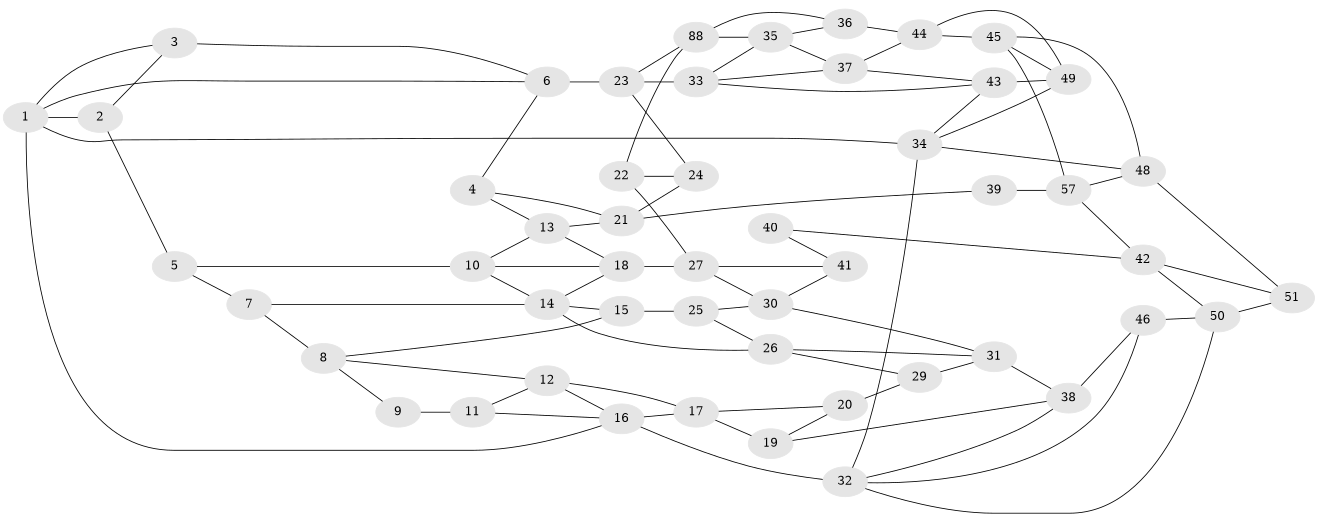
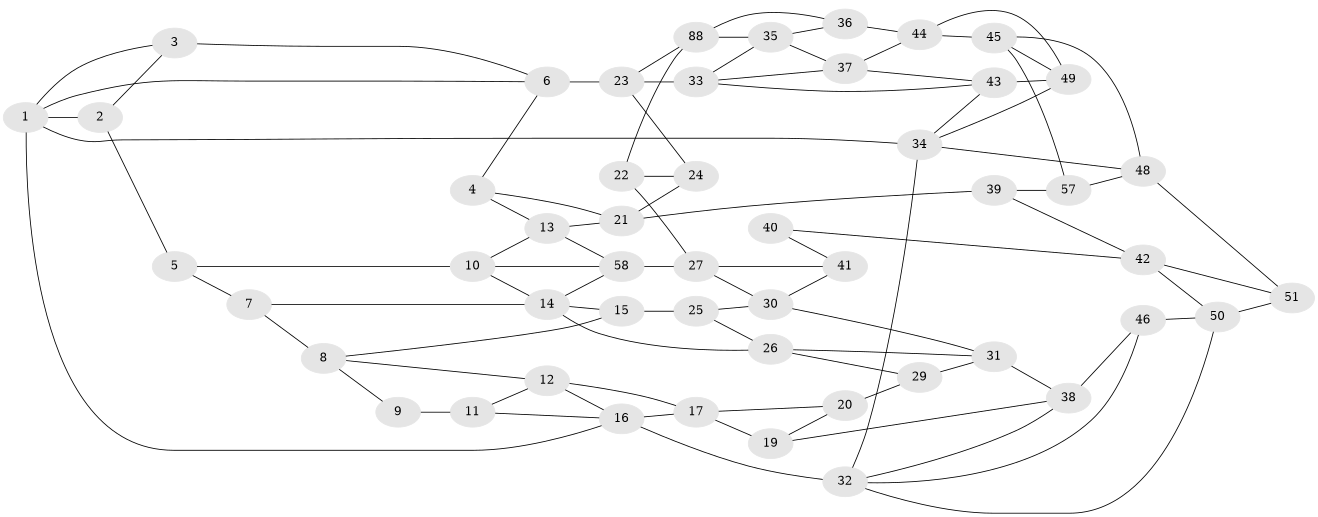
(1106, 225) -> (1069, 225)
(622, 267) -> (622, 267)
